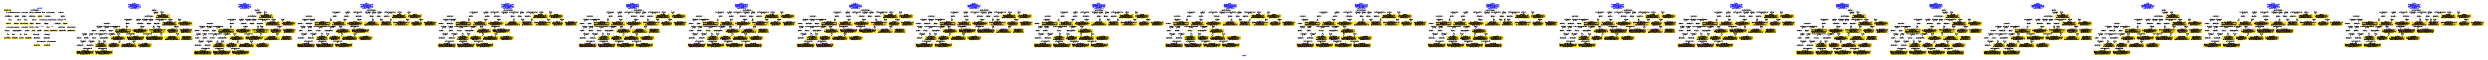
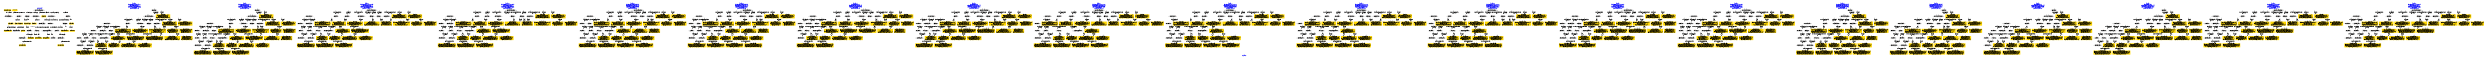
(8, 20) -> (9, 12)
none -> (27, 24)
